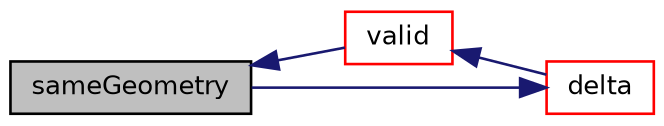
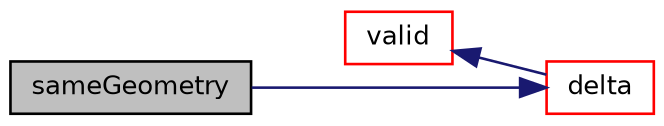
(311, 54) -> none
